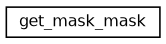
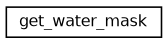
(83, 22) -> (84, 22)
